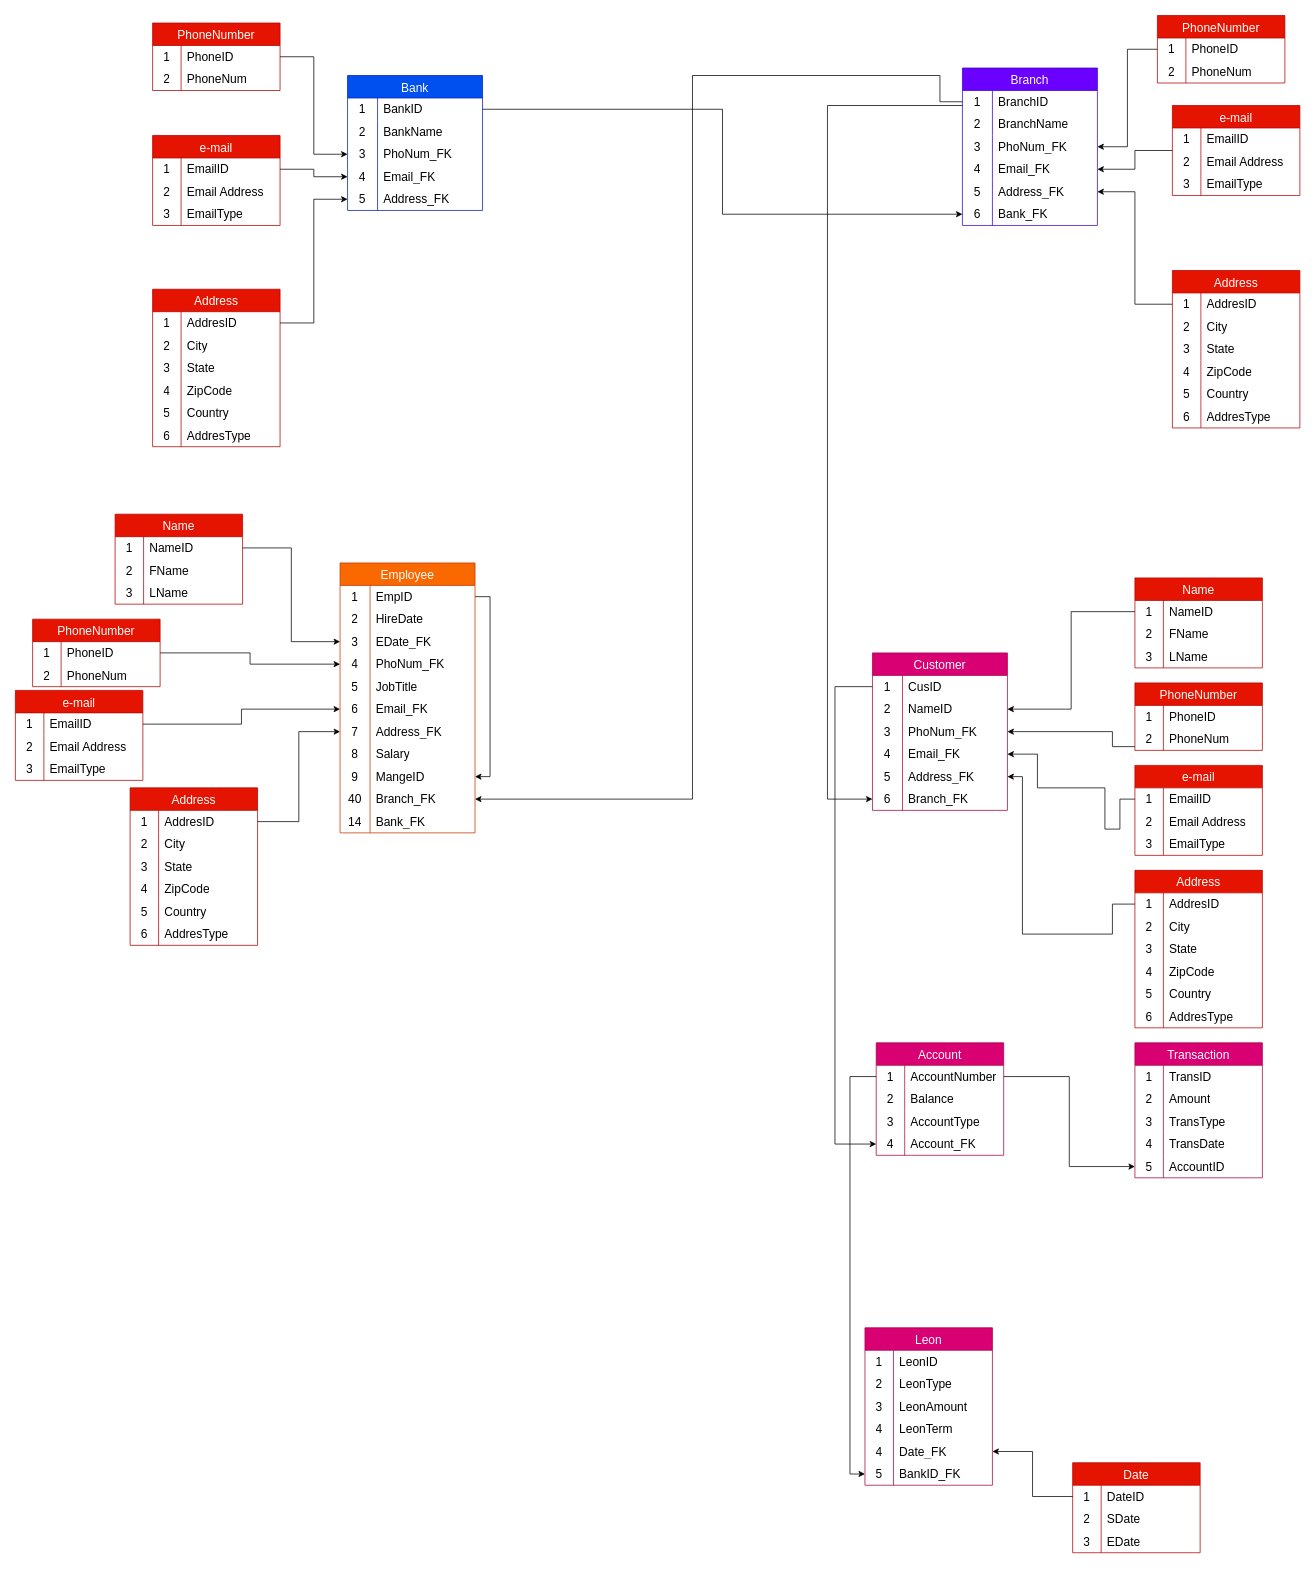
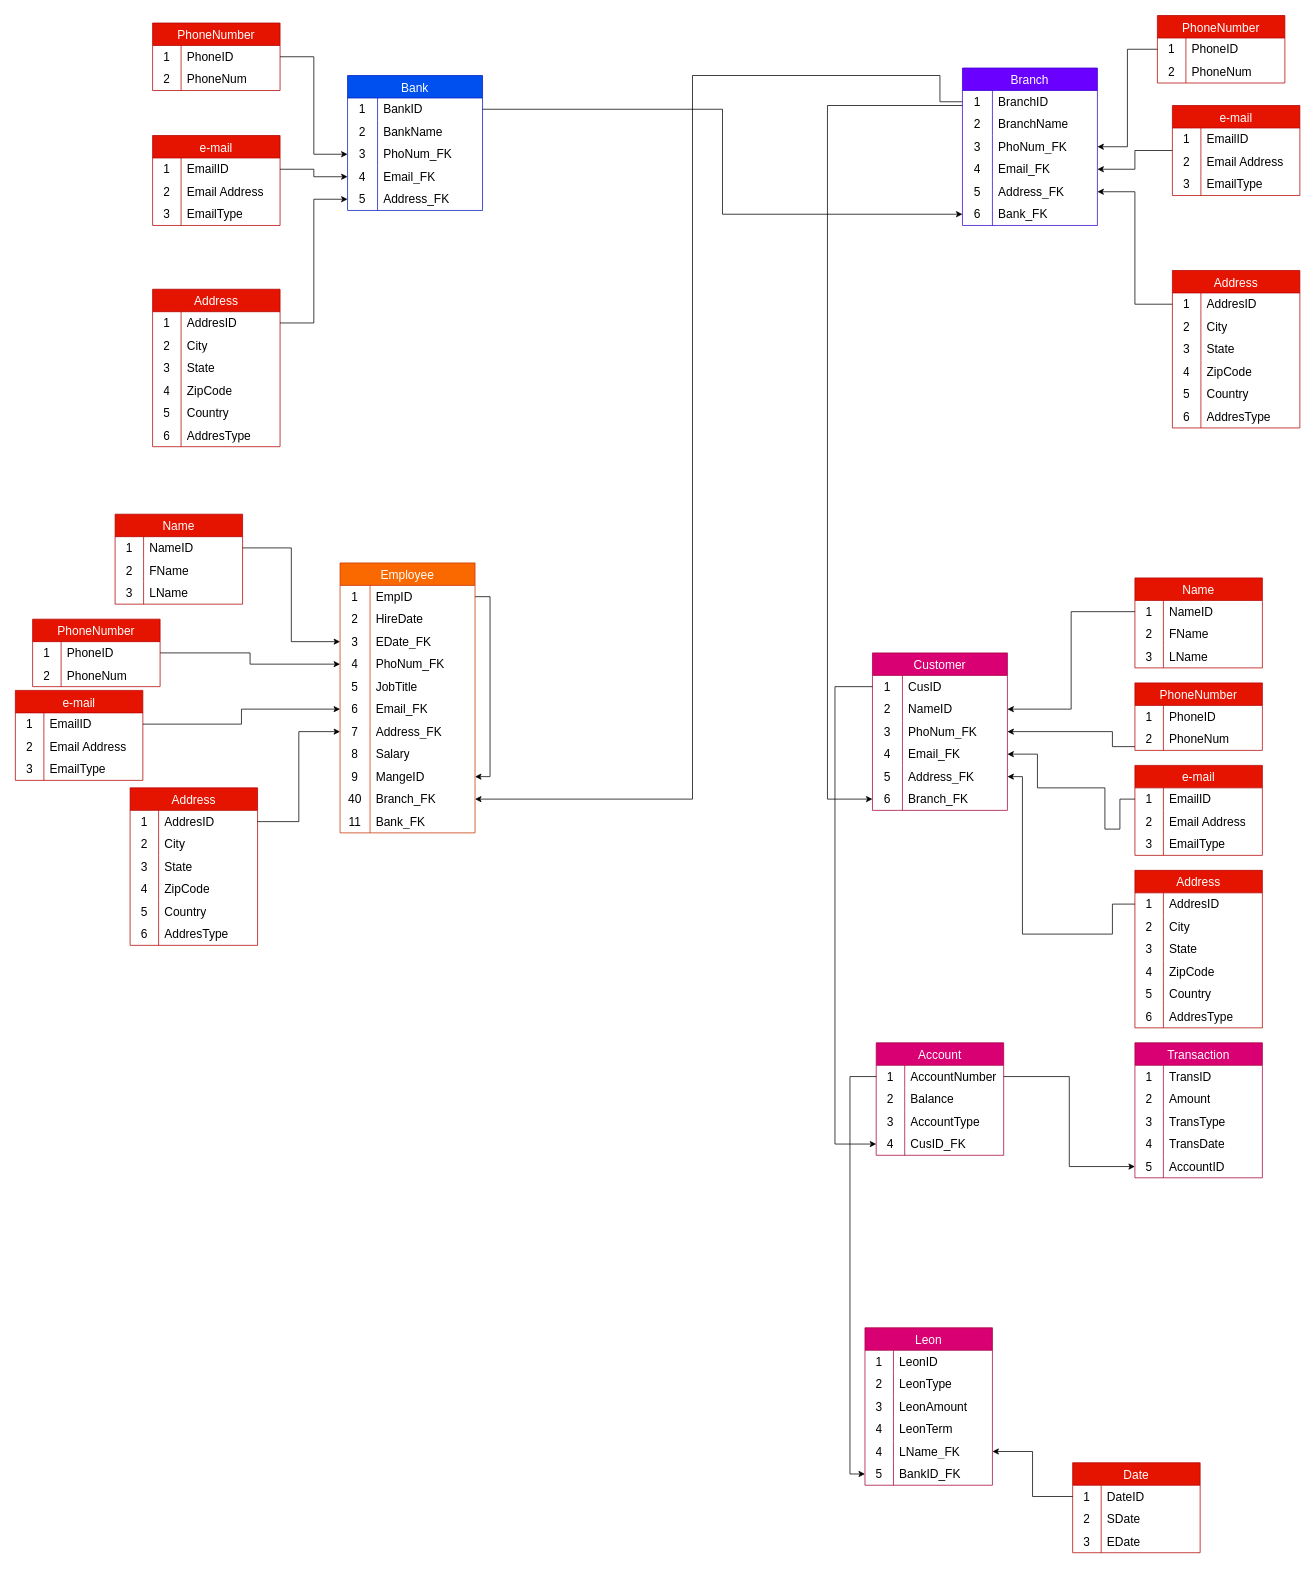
(355, 822) -> (355, 822)
(944, 1144) -> (938, 1144)
(923, 1452) -> (927, 1452)
